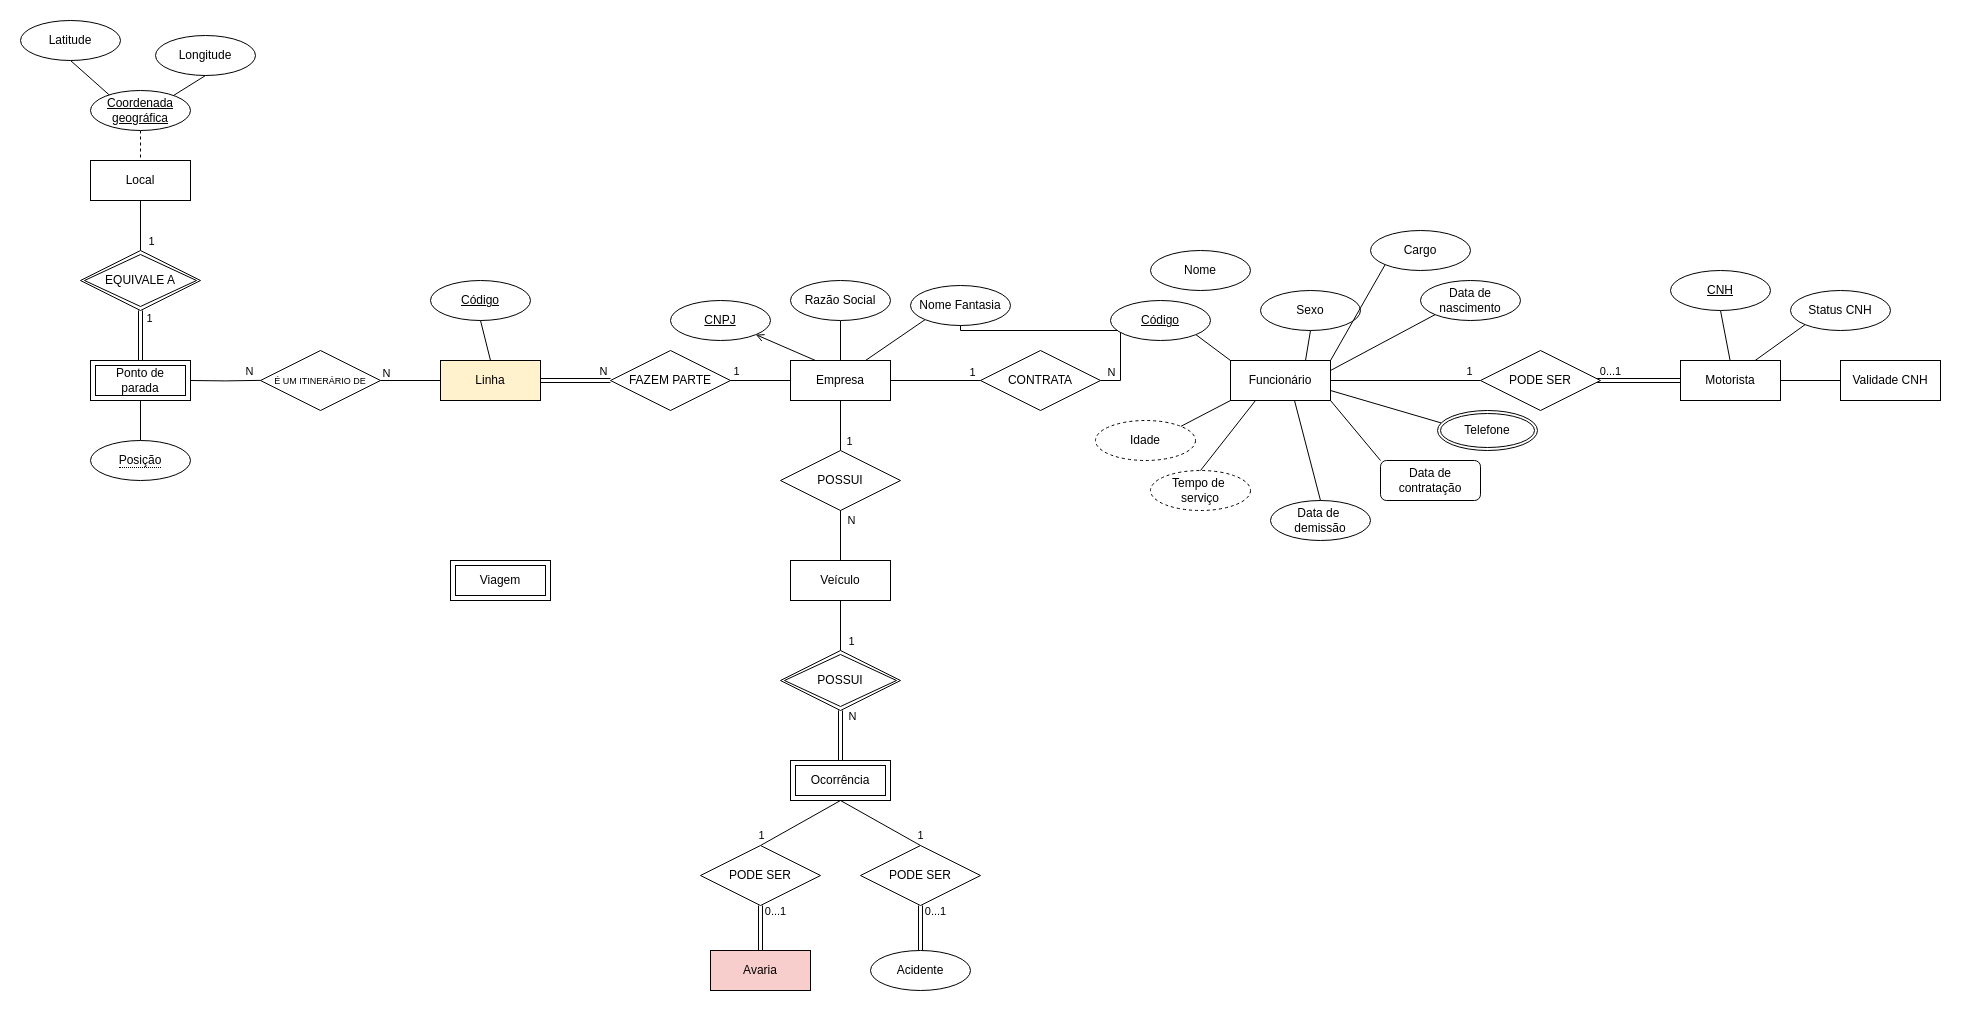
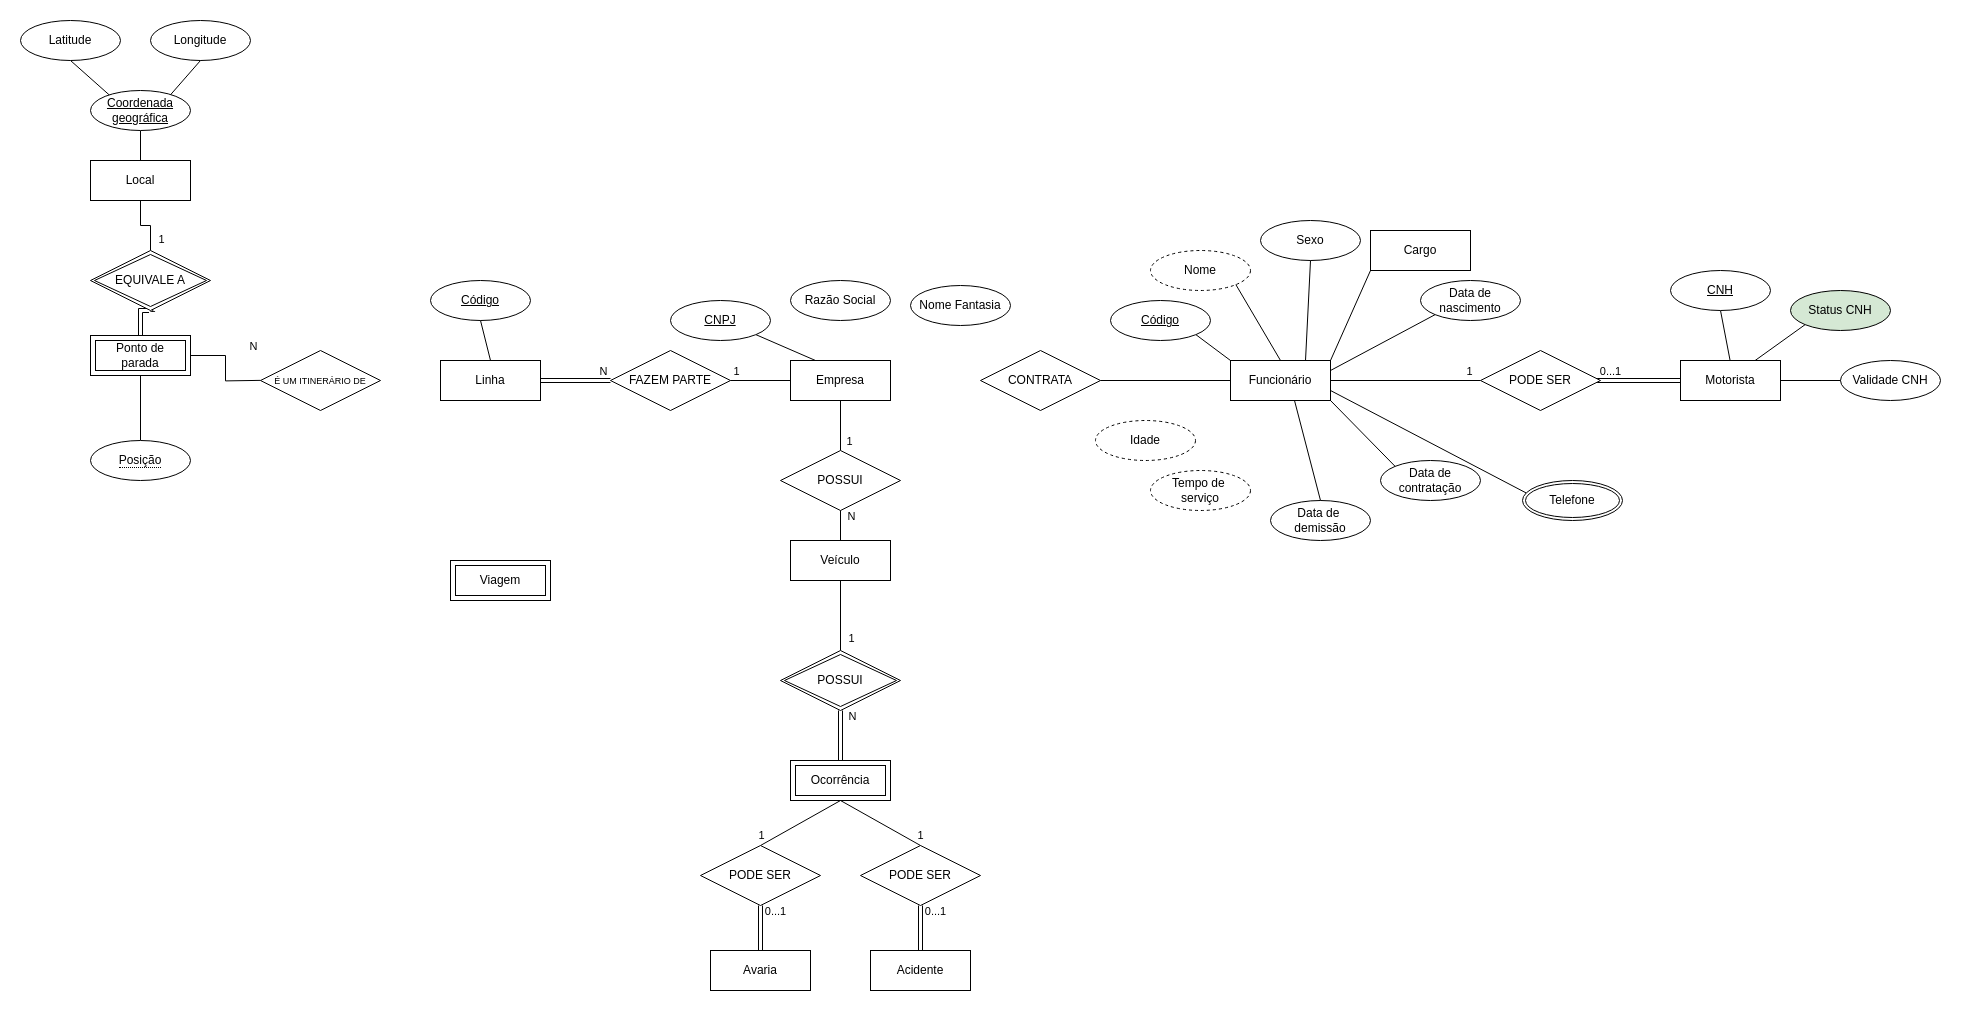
(206, 56) -> (201, 41)
(141, 146) -> (141, 146)
(1421, 251) -> (1421, 251)
(1201, 271) -> (1201, 271)
(141, 281) -> (151, 281)
(1311, 311) -> (1311, 241)
(1841, 311) -> (1841, 311)
none -> (1258, 323)
(1065, 331) -> (1174, 381)
(761, 337) -> (760, 336)
(895, 340) -> none
(841, 341) -> none
(141, 381) -> (141, 356)
(411, 381) -> none
(491, 381) -> (491, 381)
(936, 381) -> none
(1891, 381) -> (1891, 381)
(1206, 413) -> none
(1488, 431) -> (1573, 501)
(1228, 435) -> none
(1431, 481) -> (1431, 481)
(841, 581) -> (841, 561)
(761, 971) -> (761, 971)
(921, 971) -> (921, 971)
